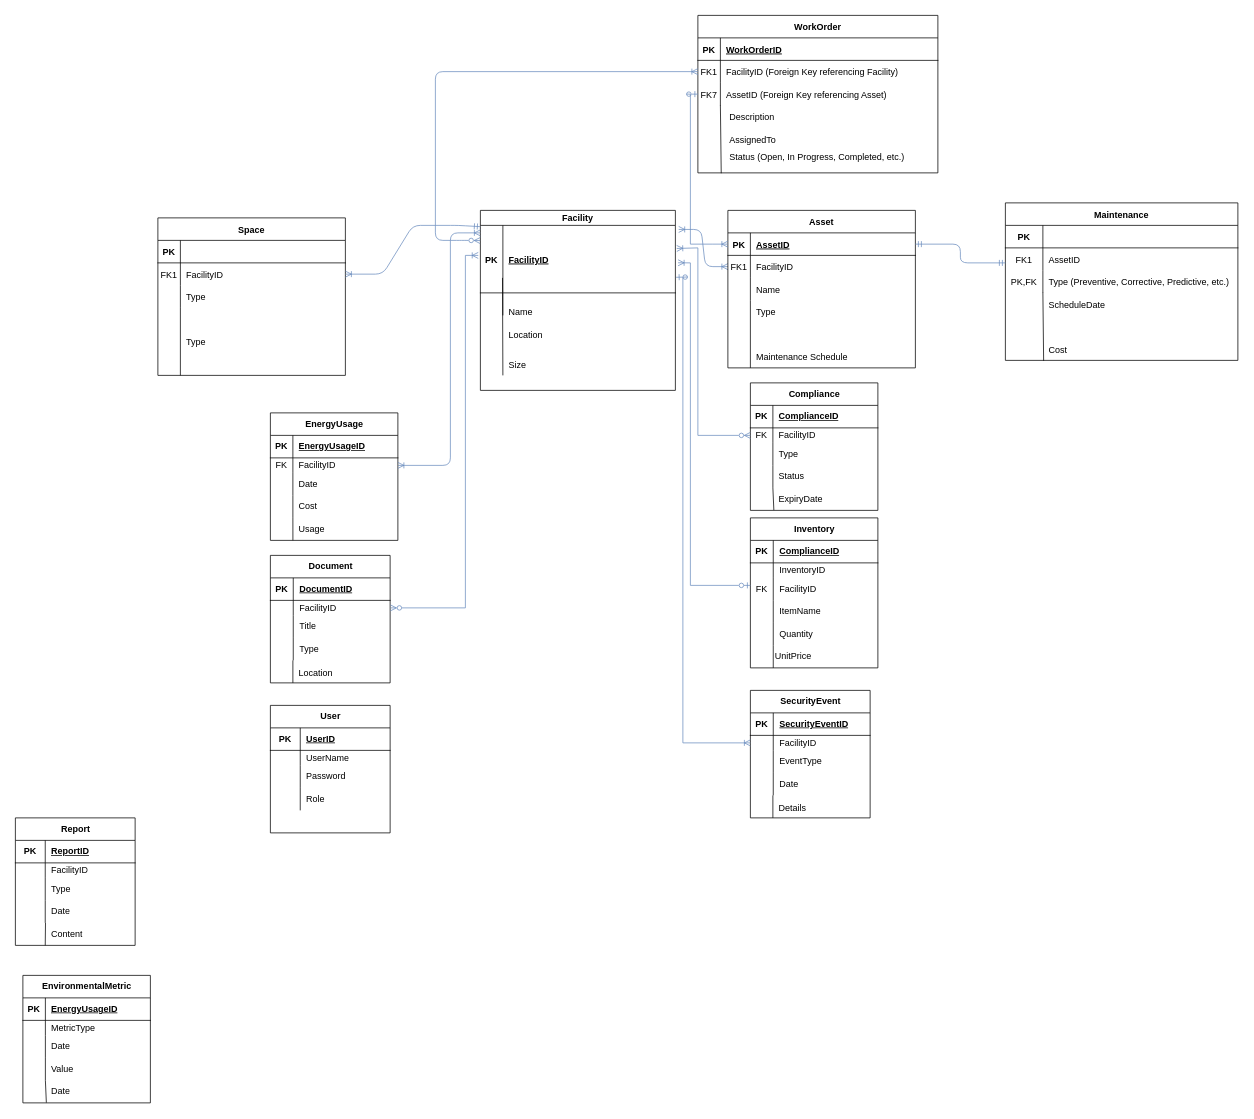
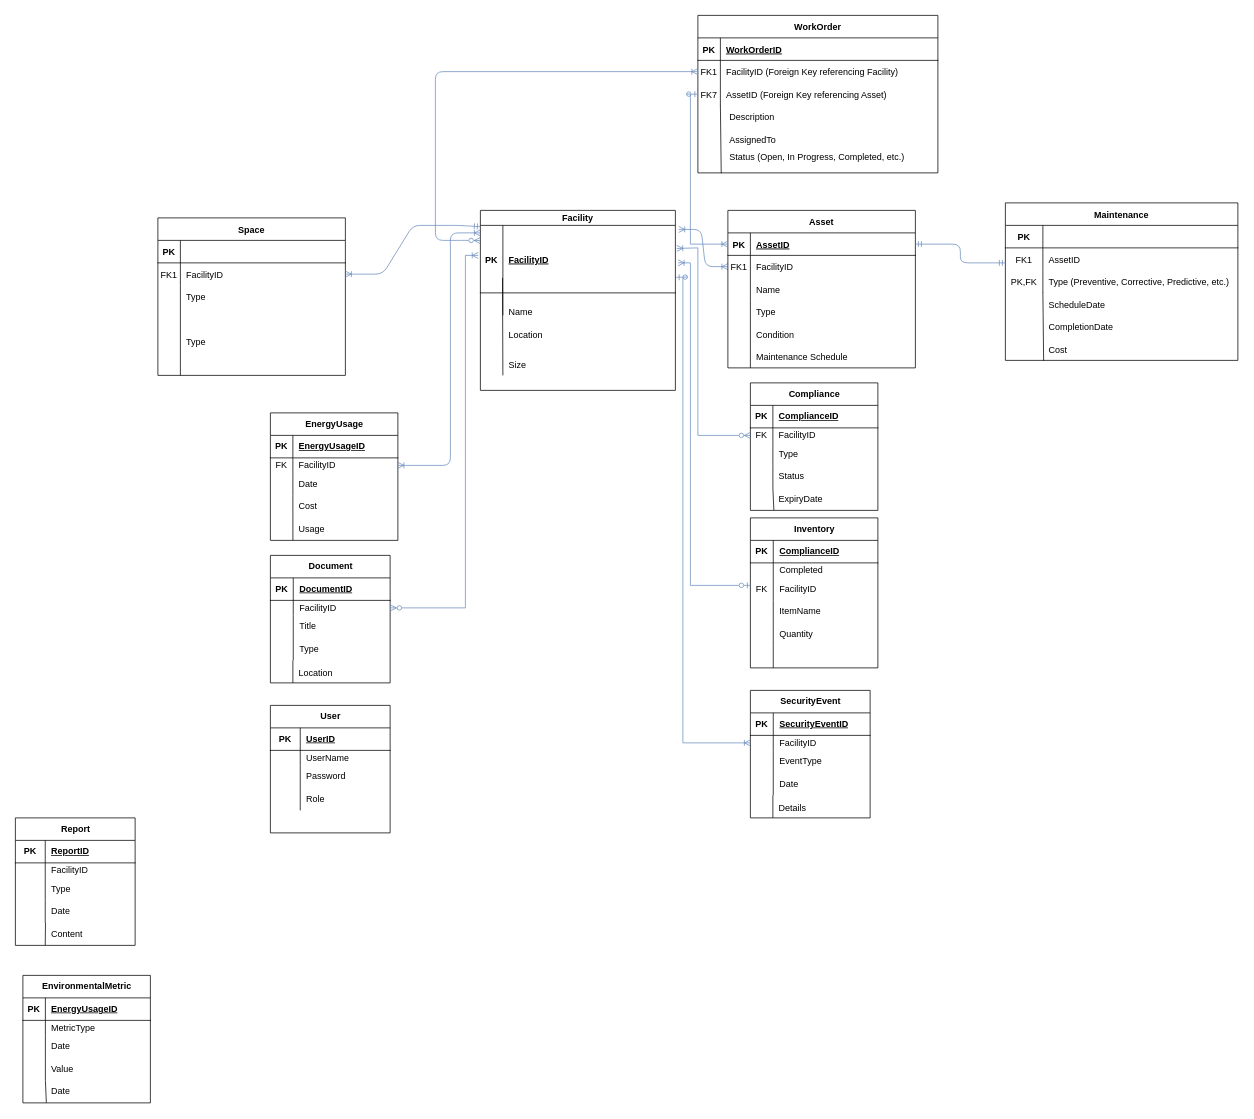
none -> (1125, 327)
none -> (833, 334)
(807, 570) -> (801, 570)
(818, 657) -> none
